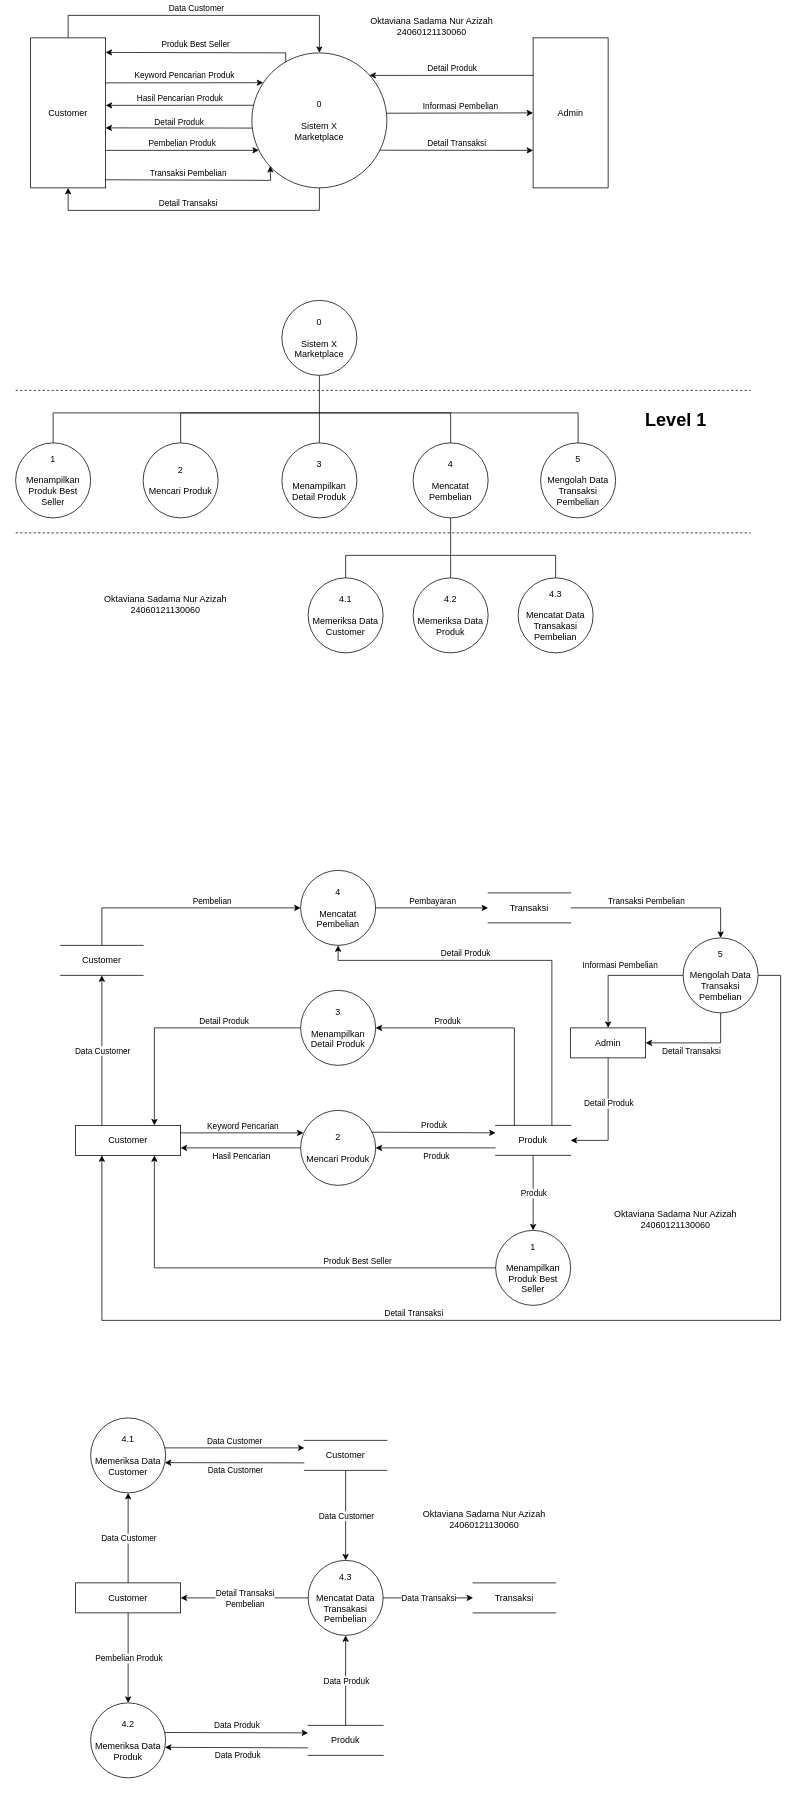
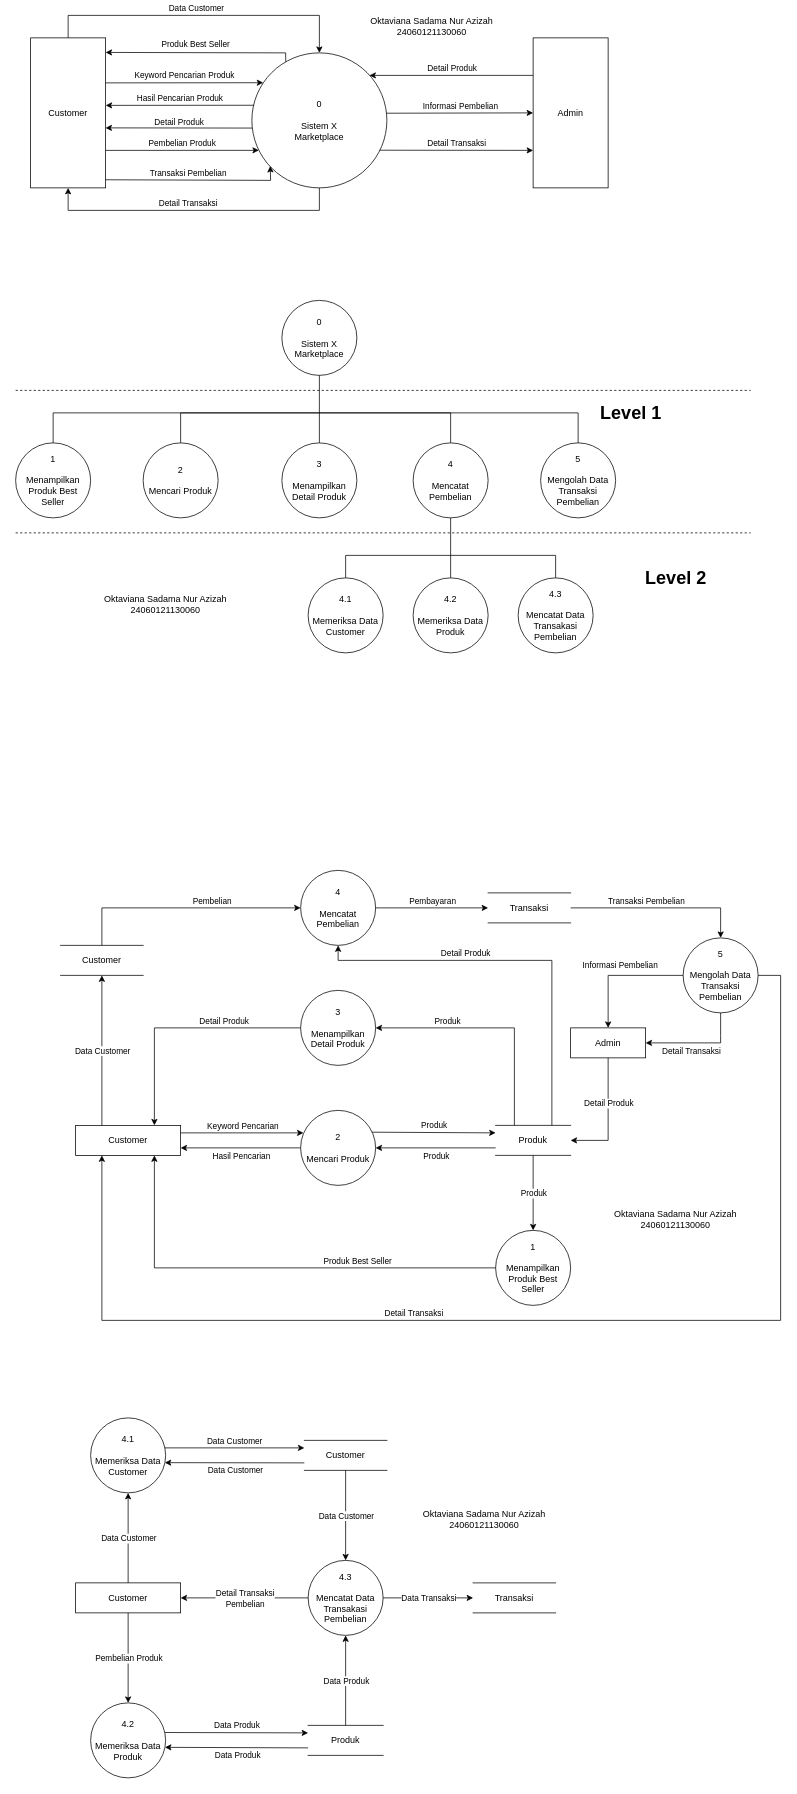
(675, 420) -> (630, 413)
none -> (675, 578)
